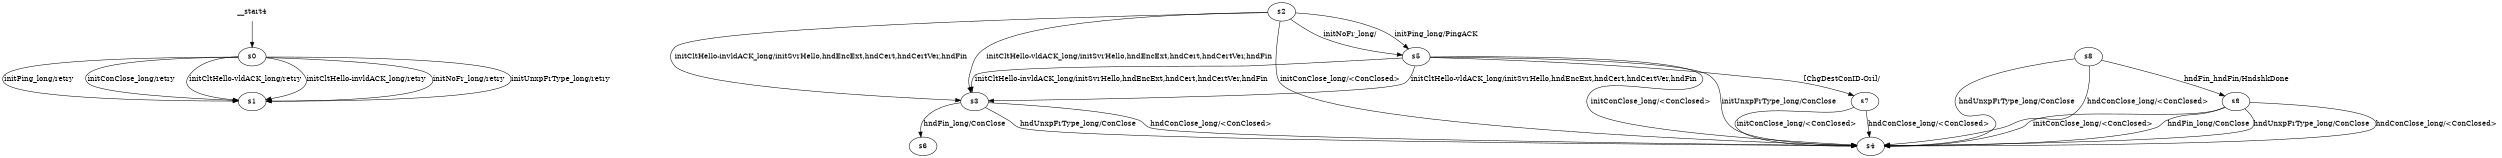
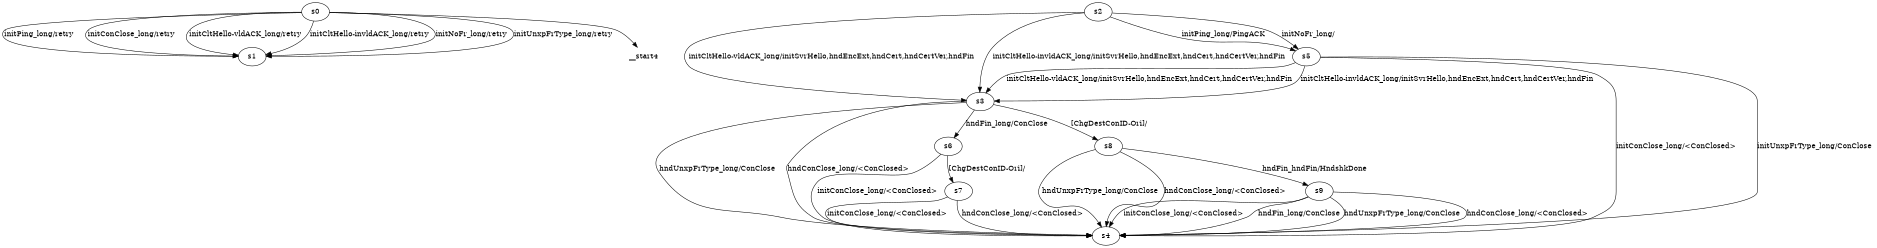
(252, 32) -> (484, 18)
(1640, 67) -> (948, 167)
none -> (1045, 117)
(1532, 128) -> (817, 212)
